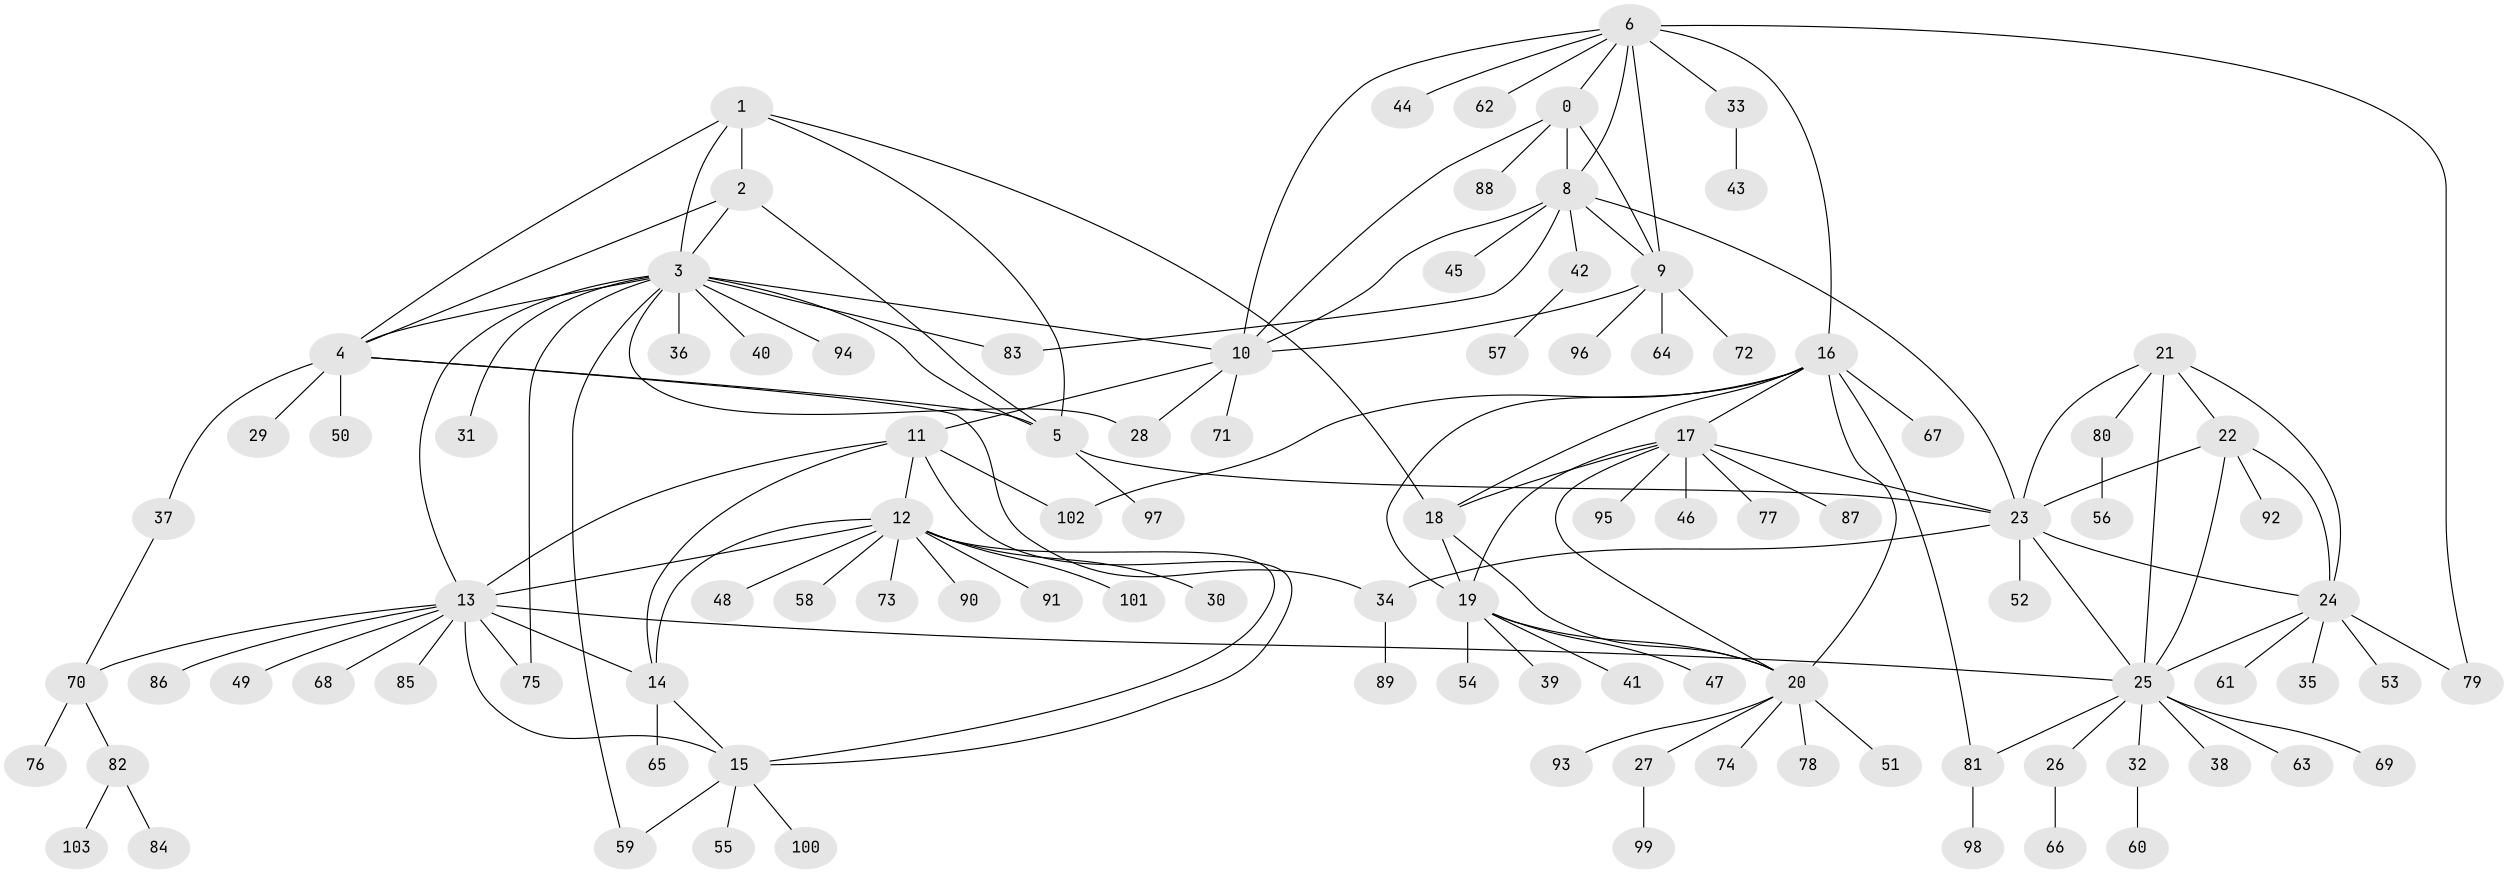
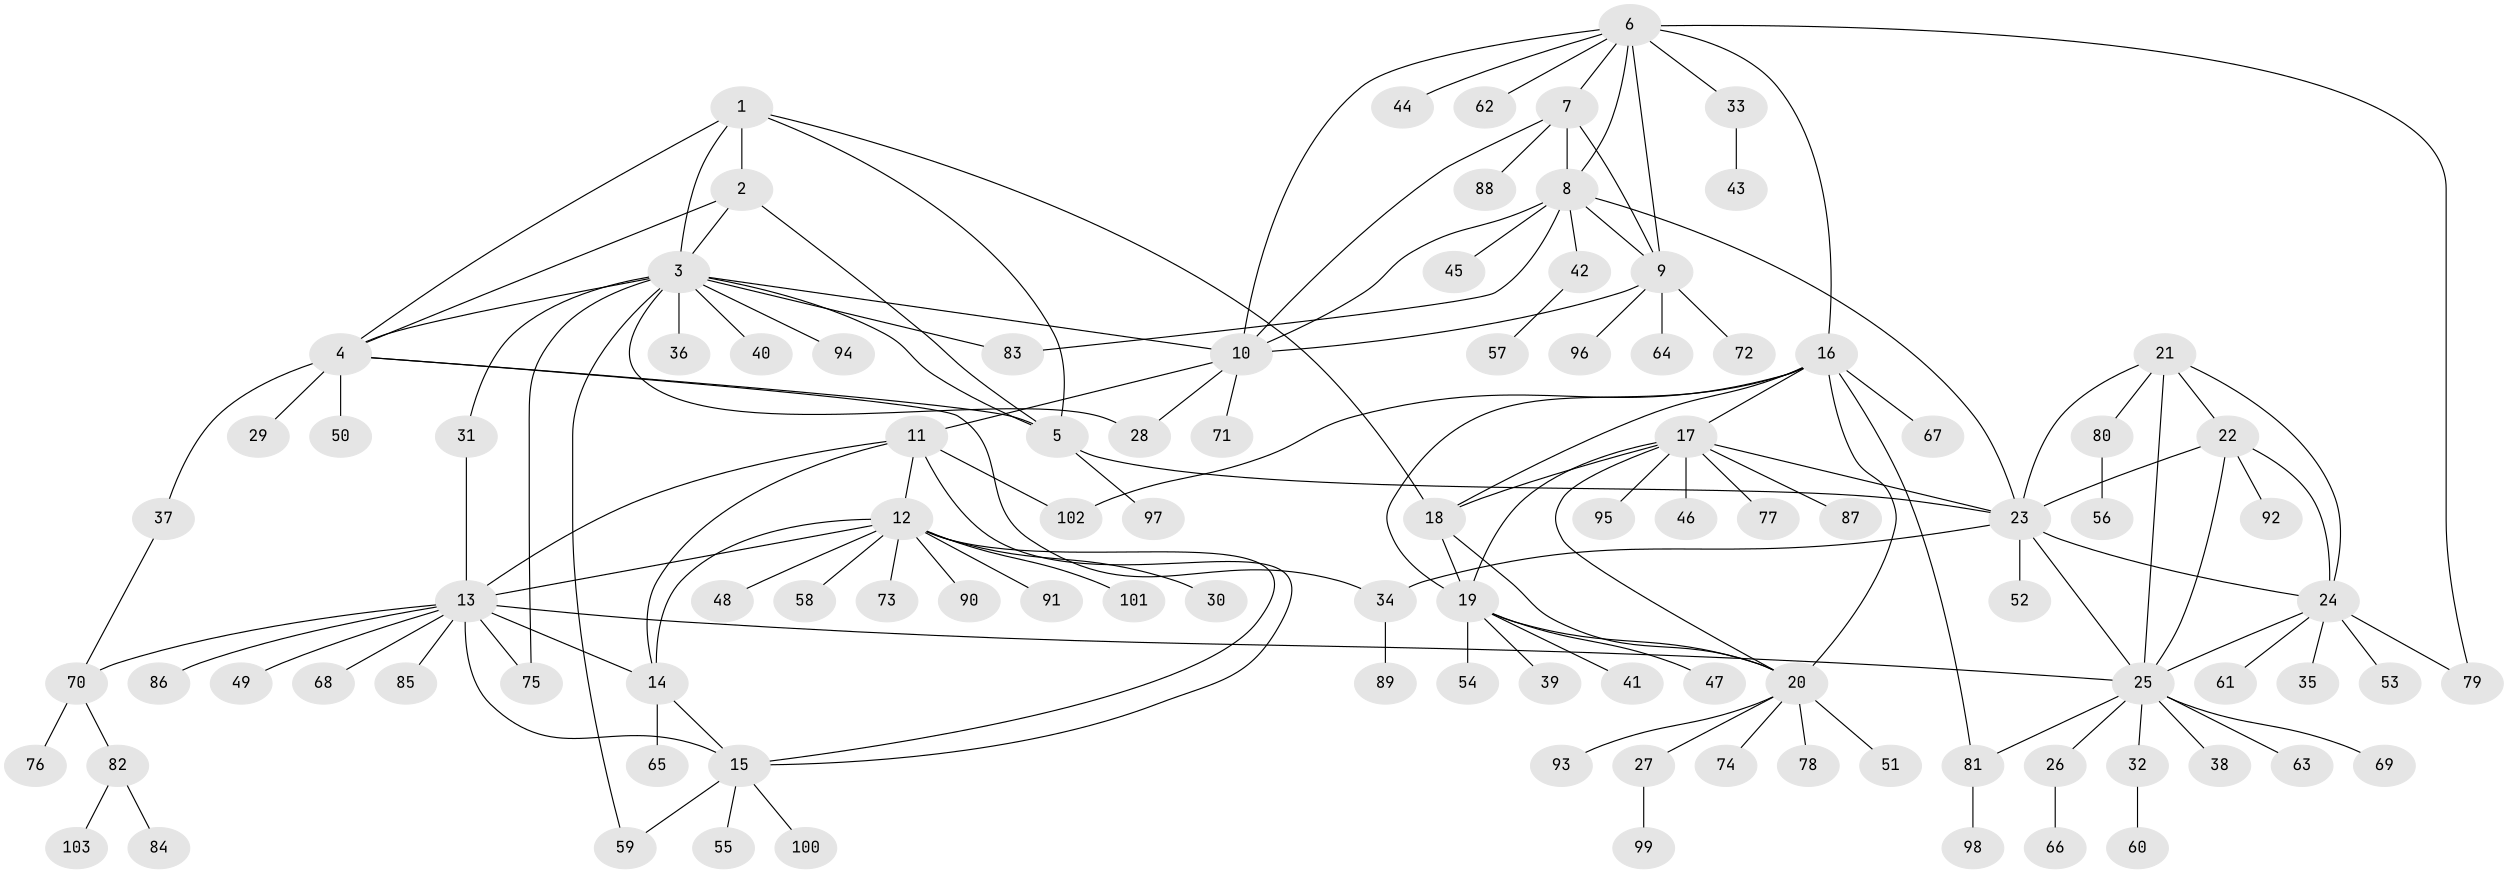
(1567, 107) -> (1567, 107)
(441, 376) -> (466, 519)
